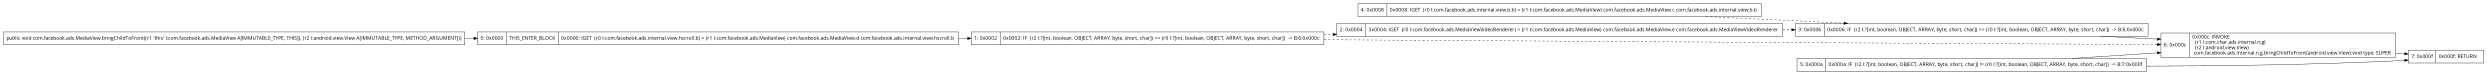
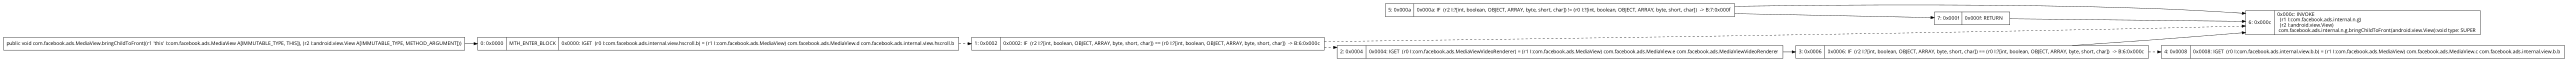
(1775, 20) -> (2153, 52)
(1787, 30) -> (1788, 52)
(532, 38) -> (533, 44)
(963, 38) -> (963, 44)
(2229, 42) -> (2319, 20)
(2400, 53) -> (2126, 20)
